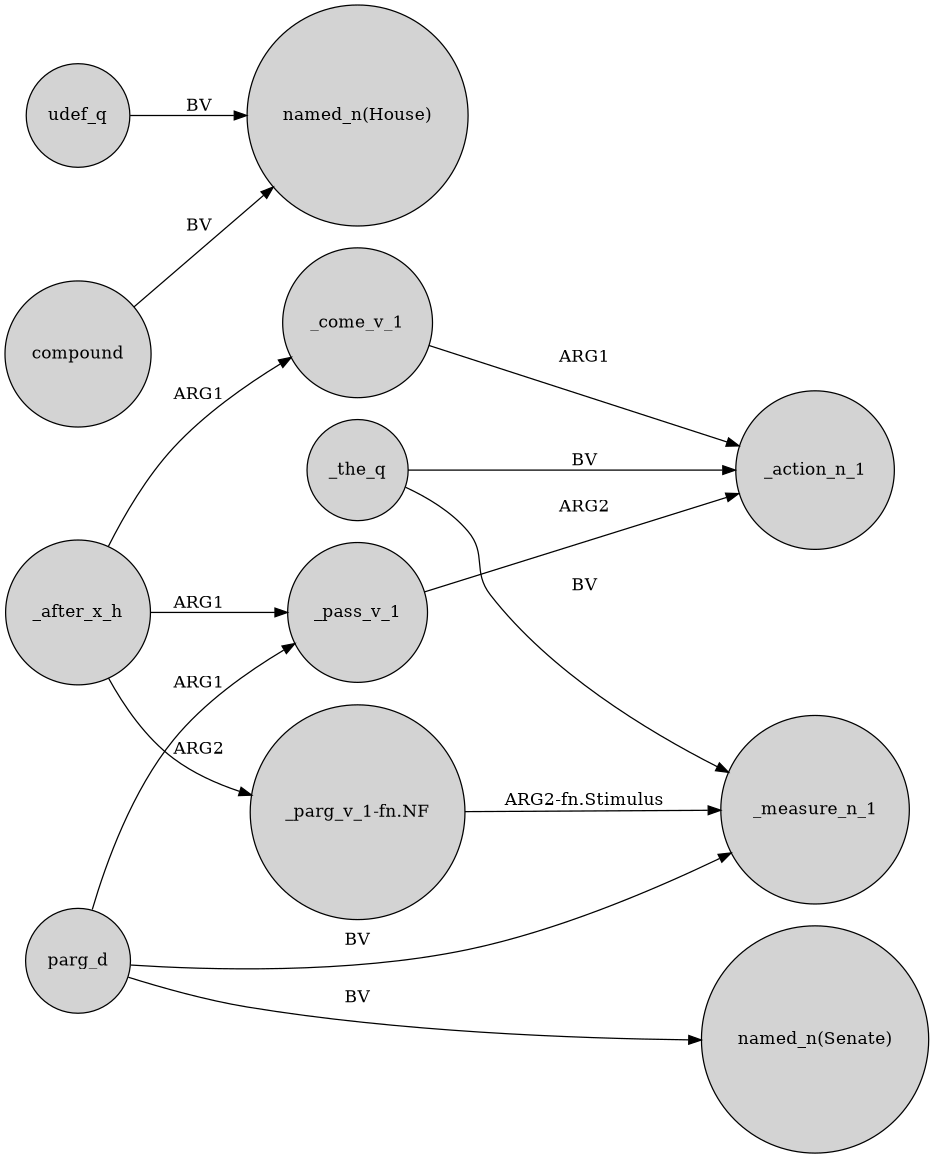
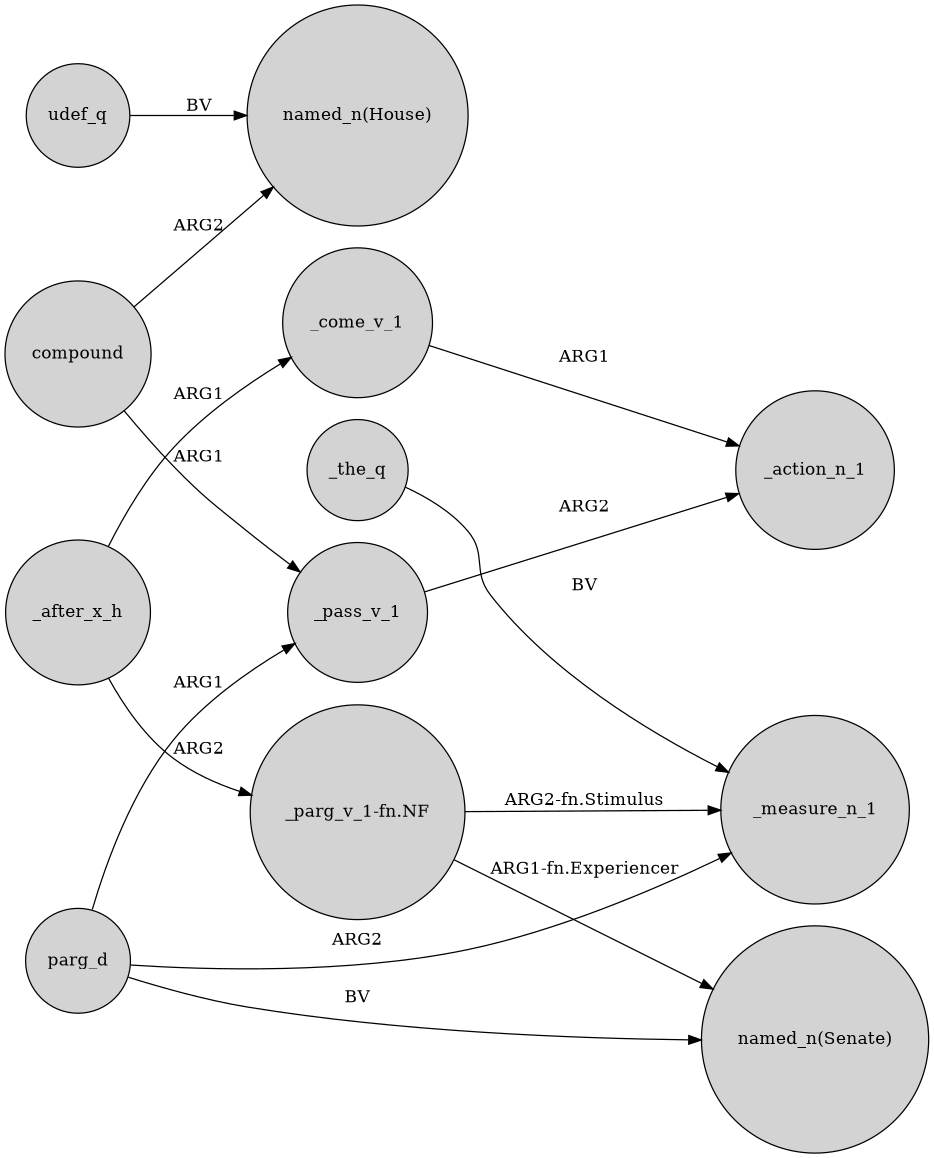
(199, 226) -> (199, 226)
(565, 470) -> none
(213, 612) -> (202, 494)
none -> (584, 925)
(358, 940) -> (358, 940)
